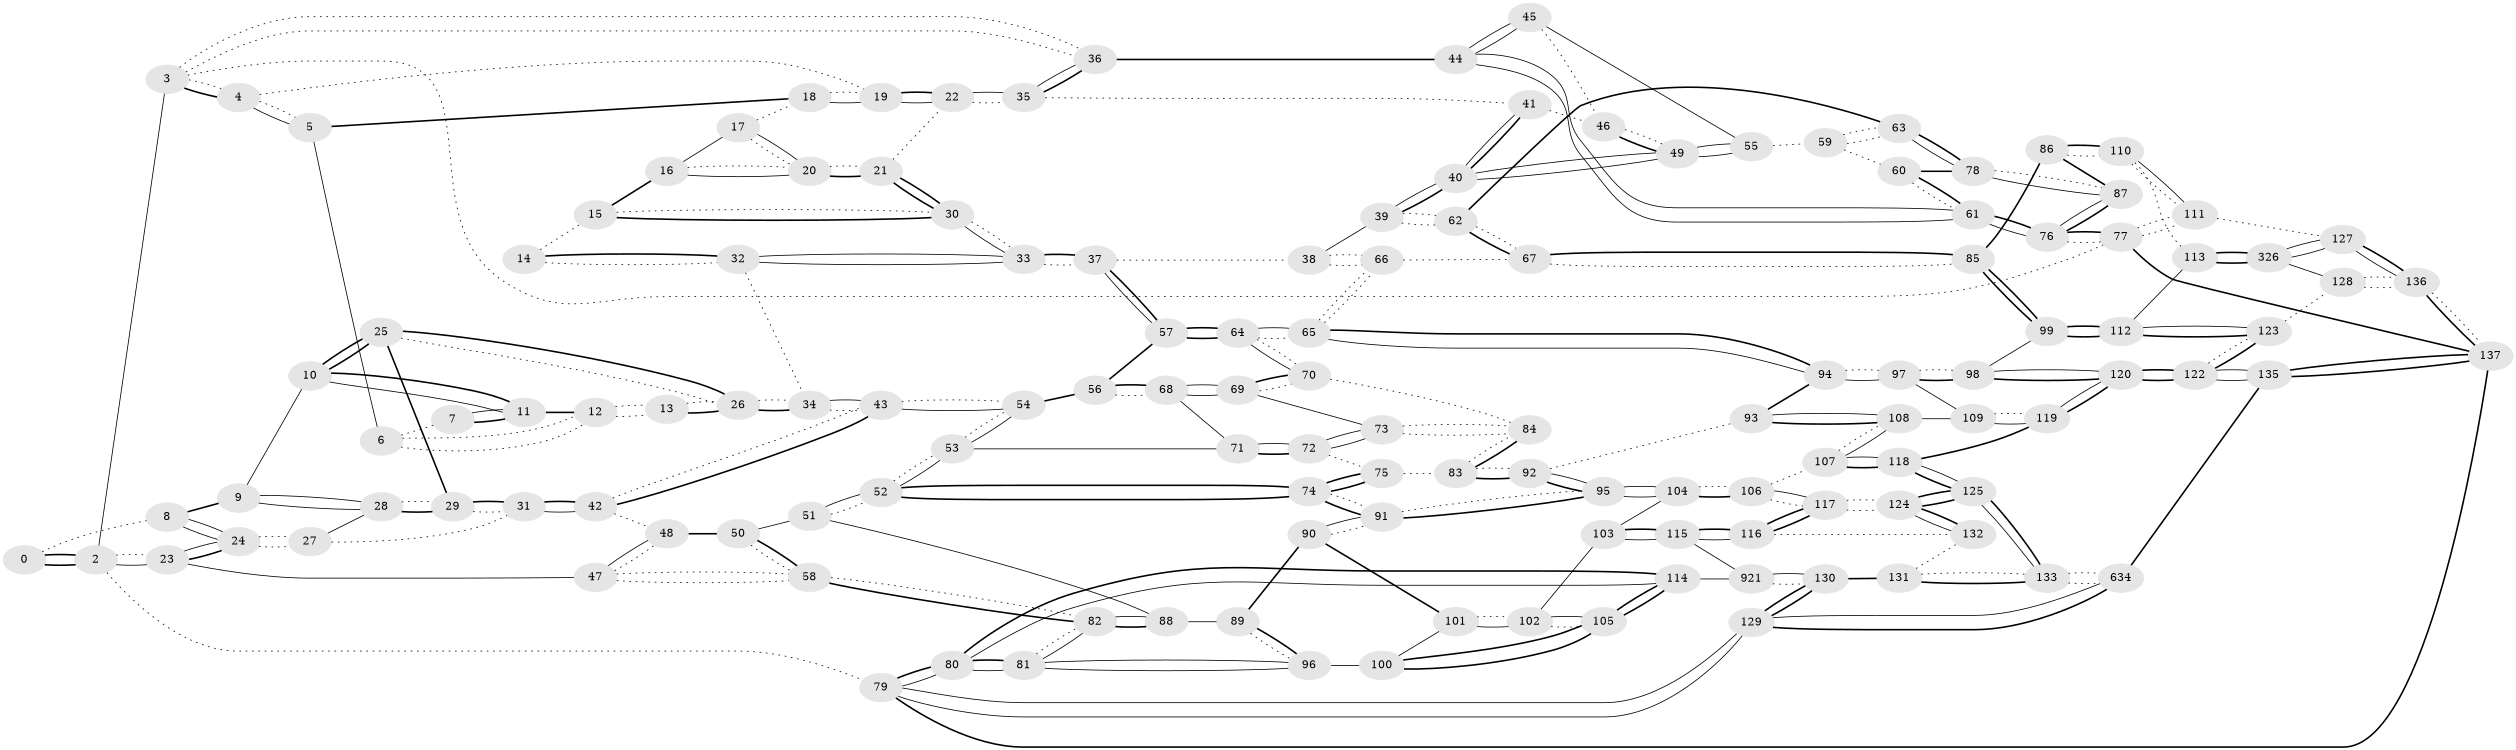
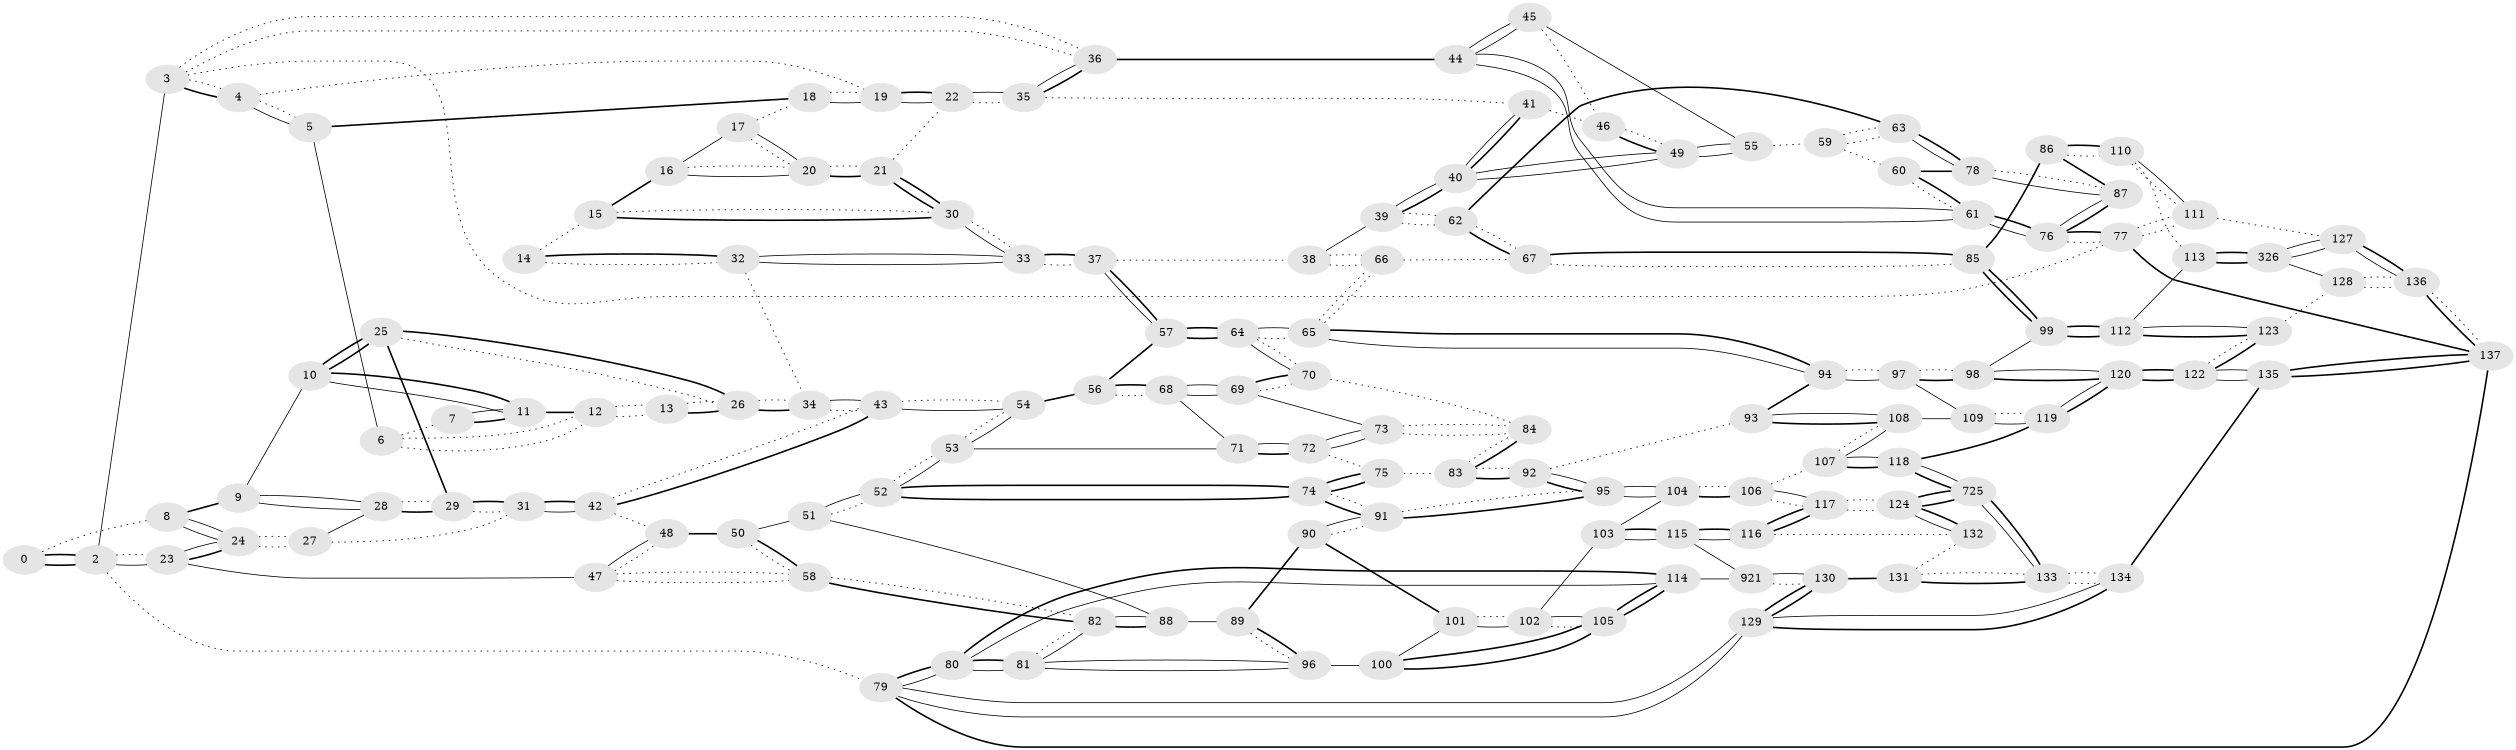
(1973, 492) -> (1973, 492)
(2121, 578) -> (2121, 578)
